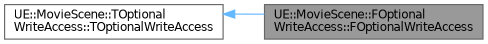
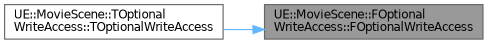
(250, 14) -> (238, 30)
